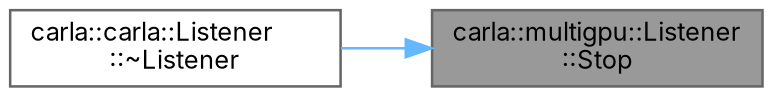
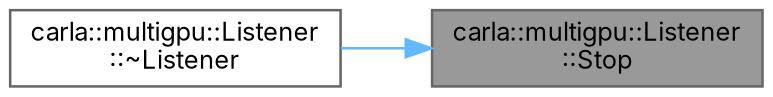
(175, 48) -> (175, 48)
